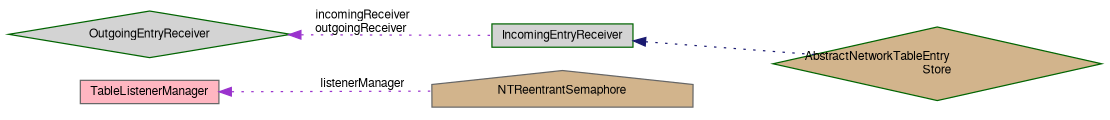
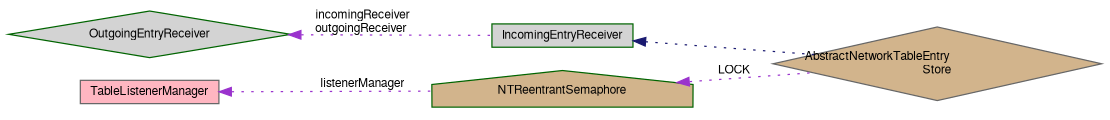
(937, 64) -> (937, 64)
none -> (751, 77)
(562, 91) -> (562, 91)
